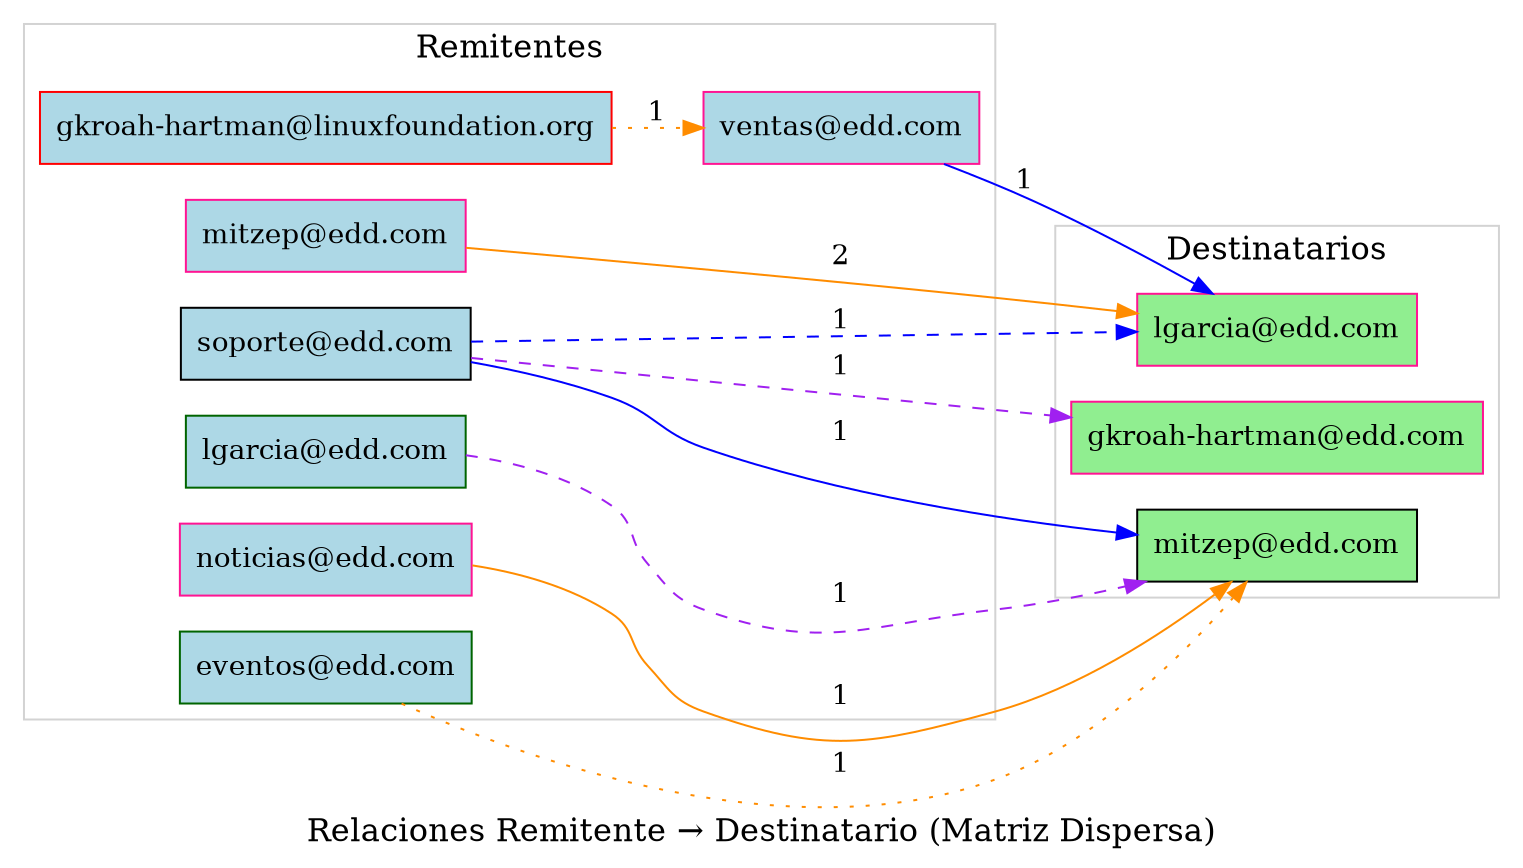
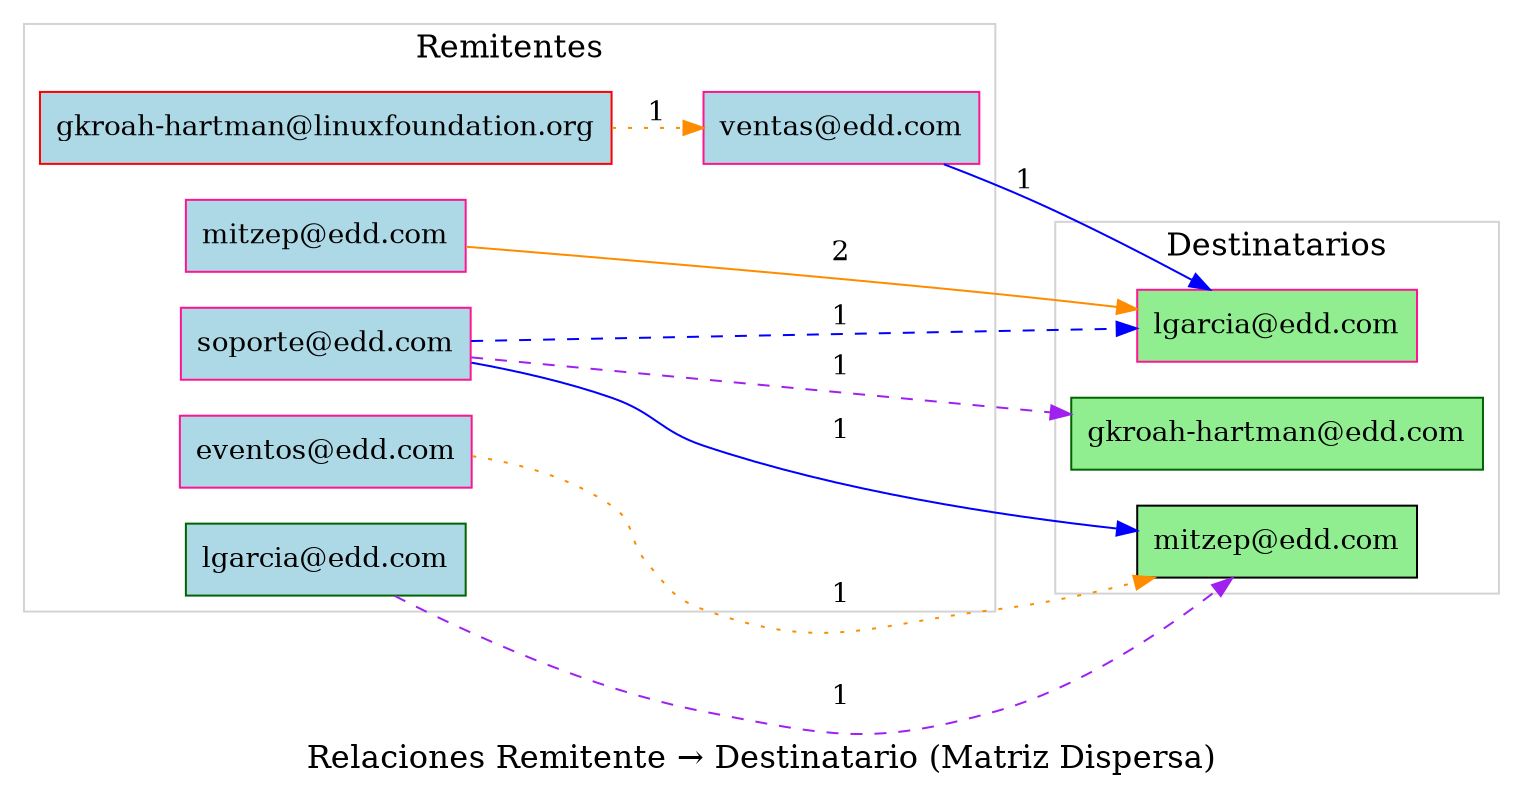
(326, 344) -> (326, 344)
(1277, 438) -> (1277, 434)
(326, 560) -> none
(326, 668) -> (326, 452)
